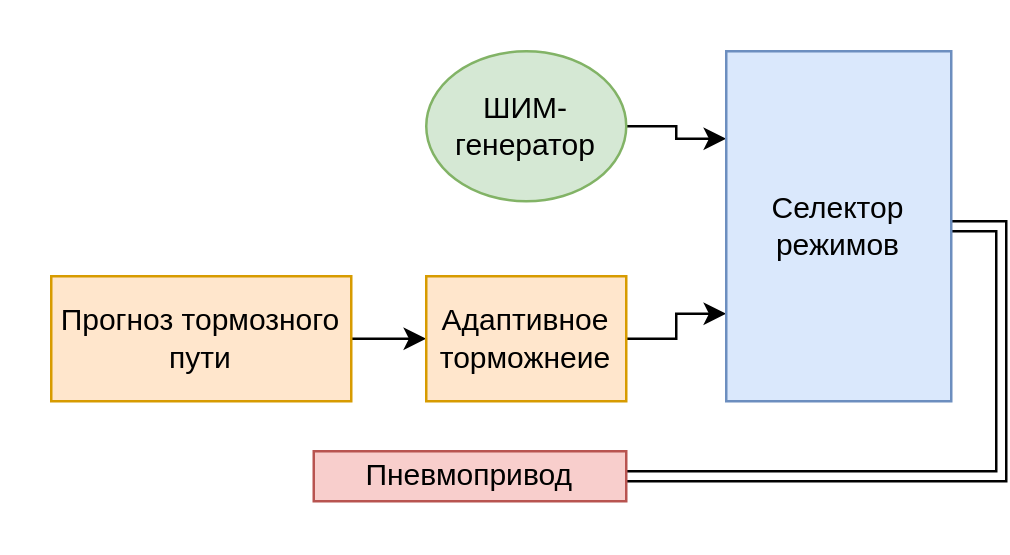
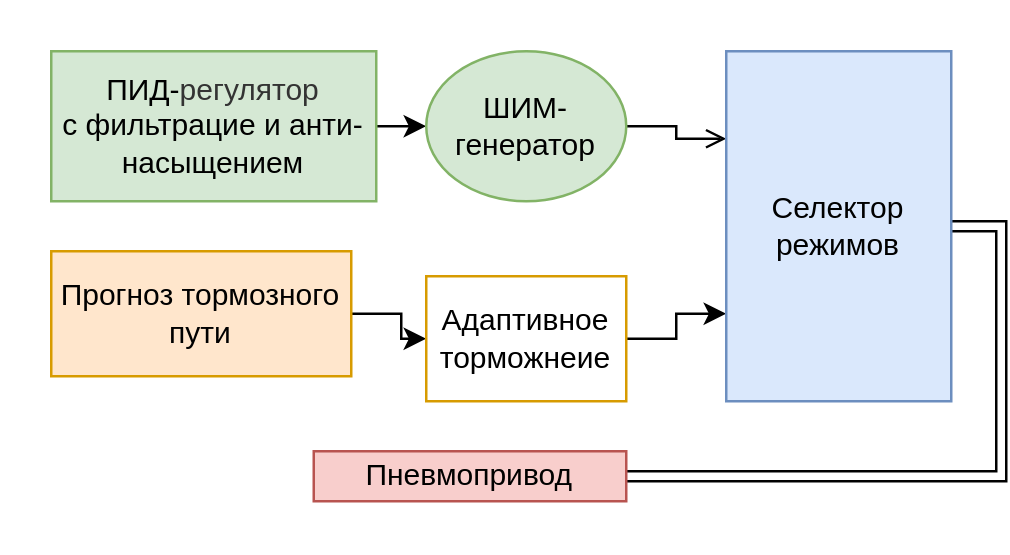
none -> (214, 126)
none -> (393, 126)
(708, 139) -> (712, 139)
(201, 339) -> (201, 314)
(526, 339) -> (526, 339)
